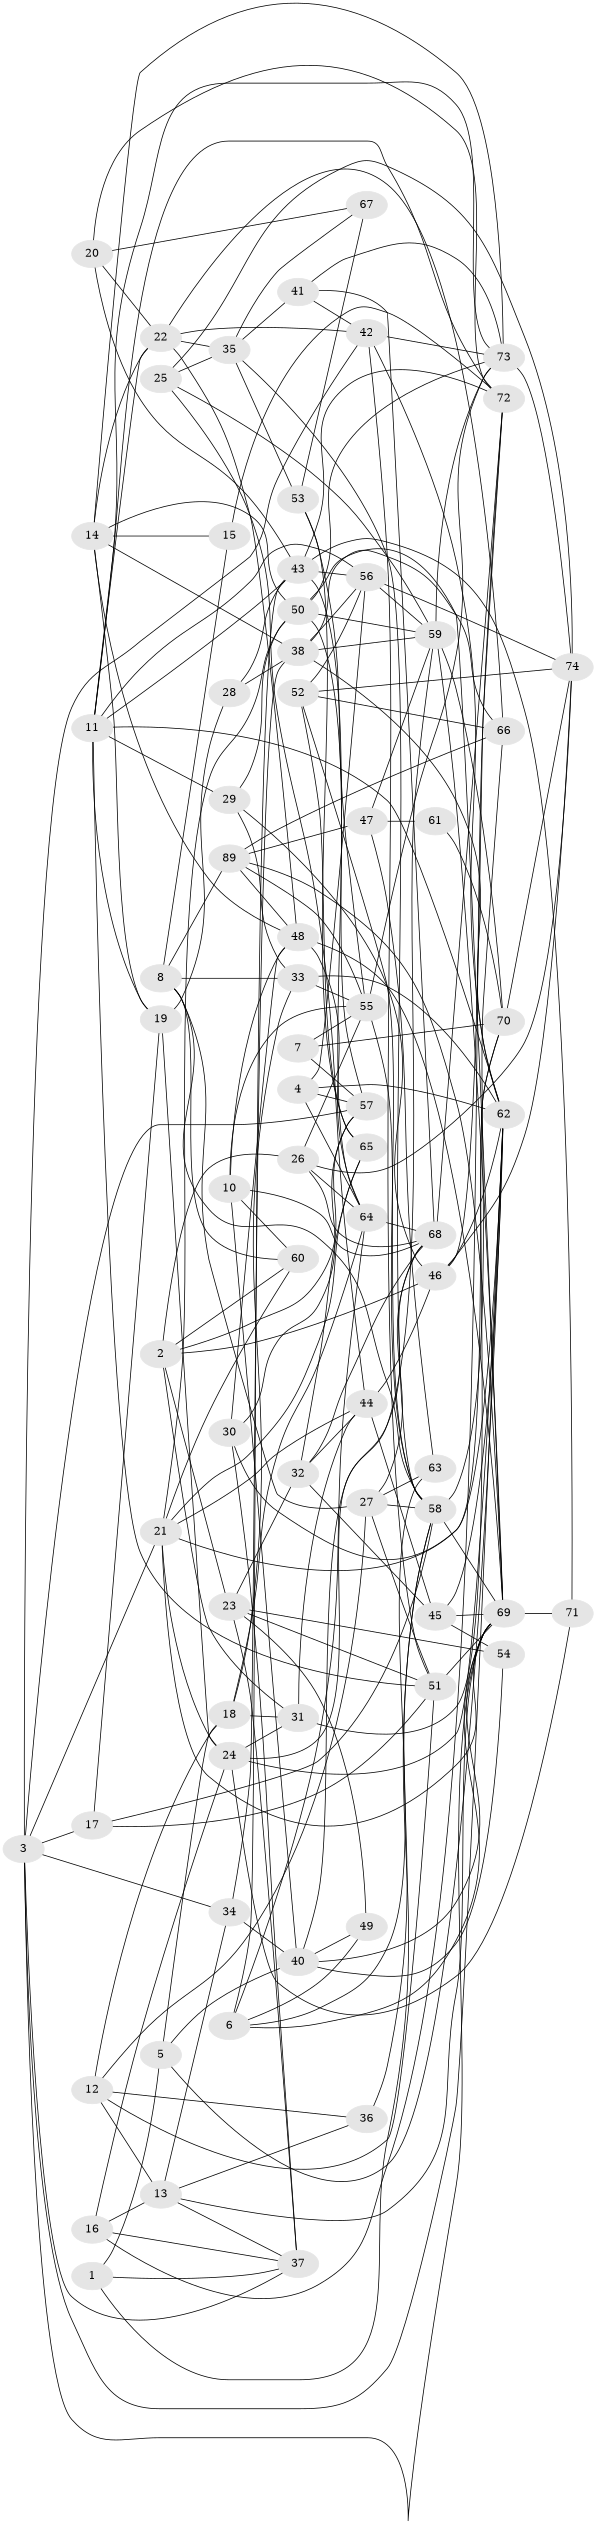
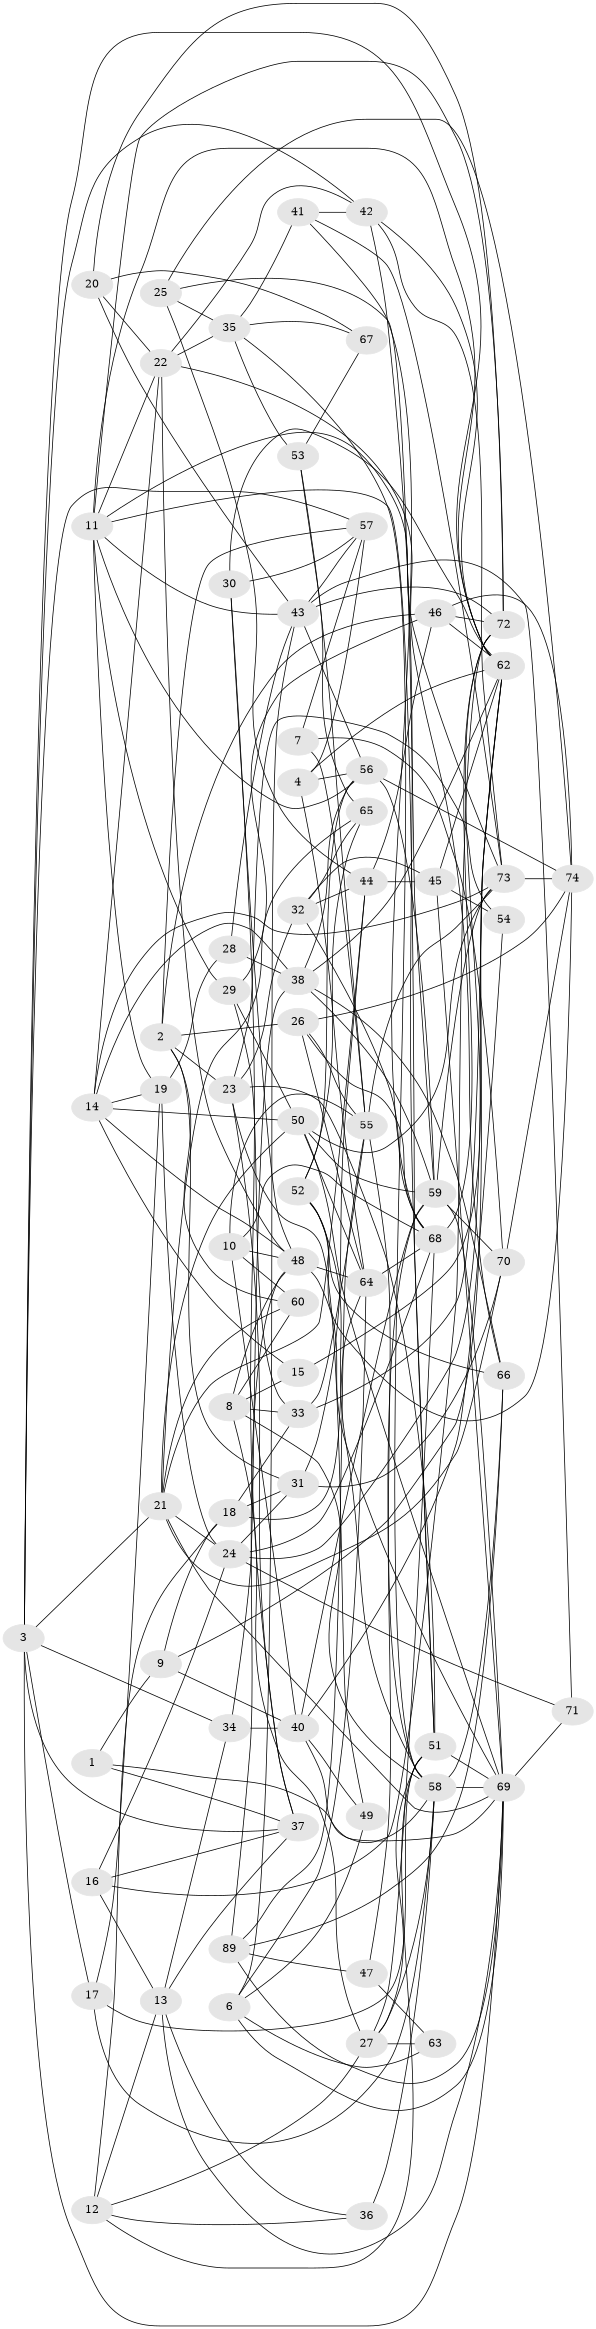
(435, 821) -> none
(195, 918) -> (266, 1303)
(161, 2055) -> (161, 1664)
